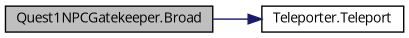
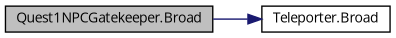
(333, 19) -> (326, 19)
